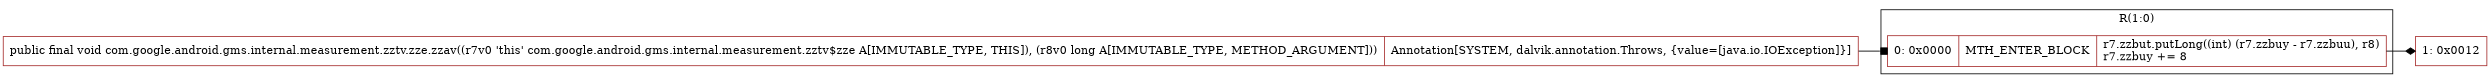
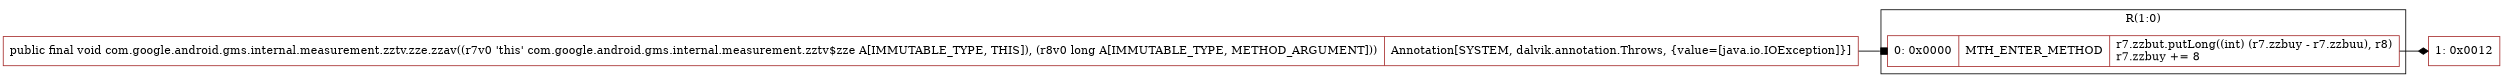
(2028, 51) -> (2034, 51)
